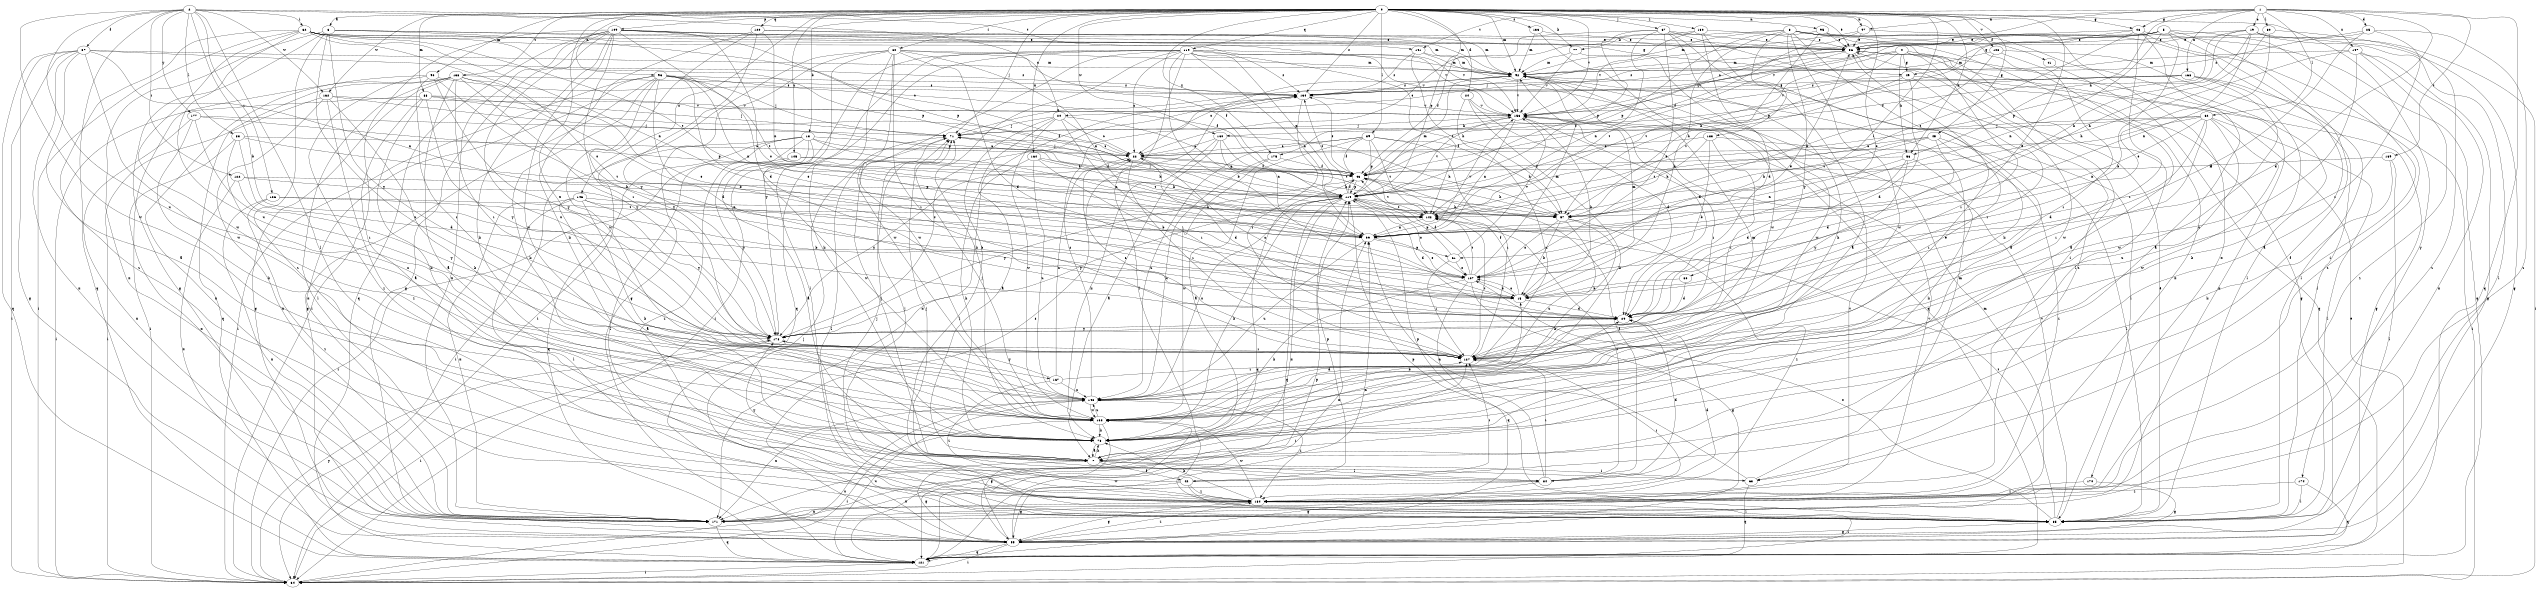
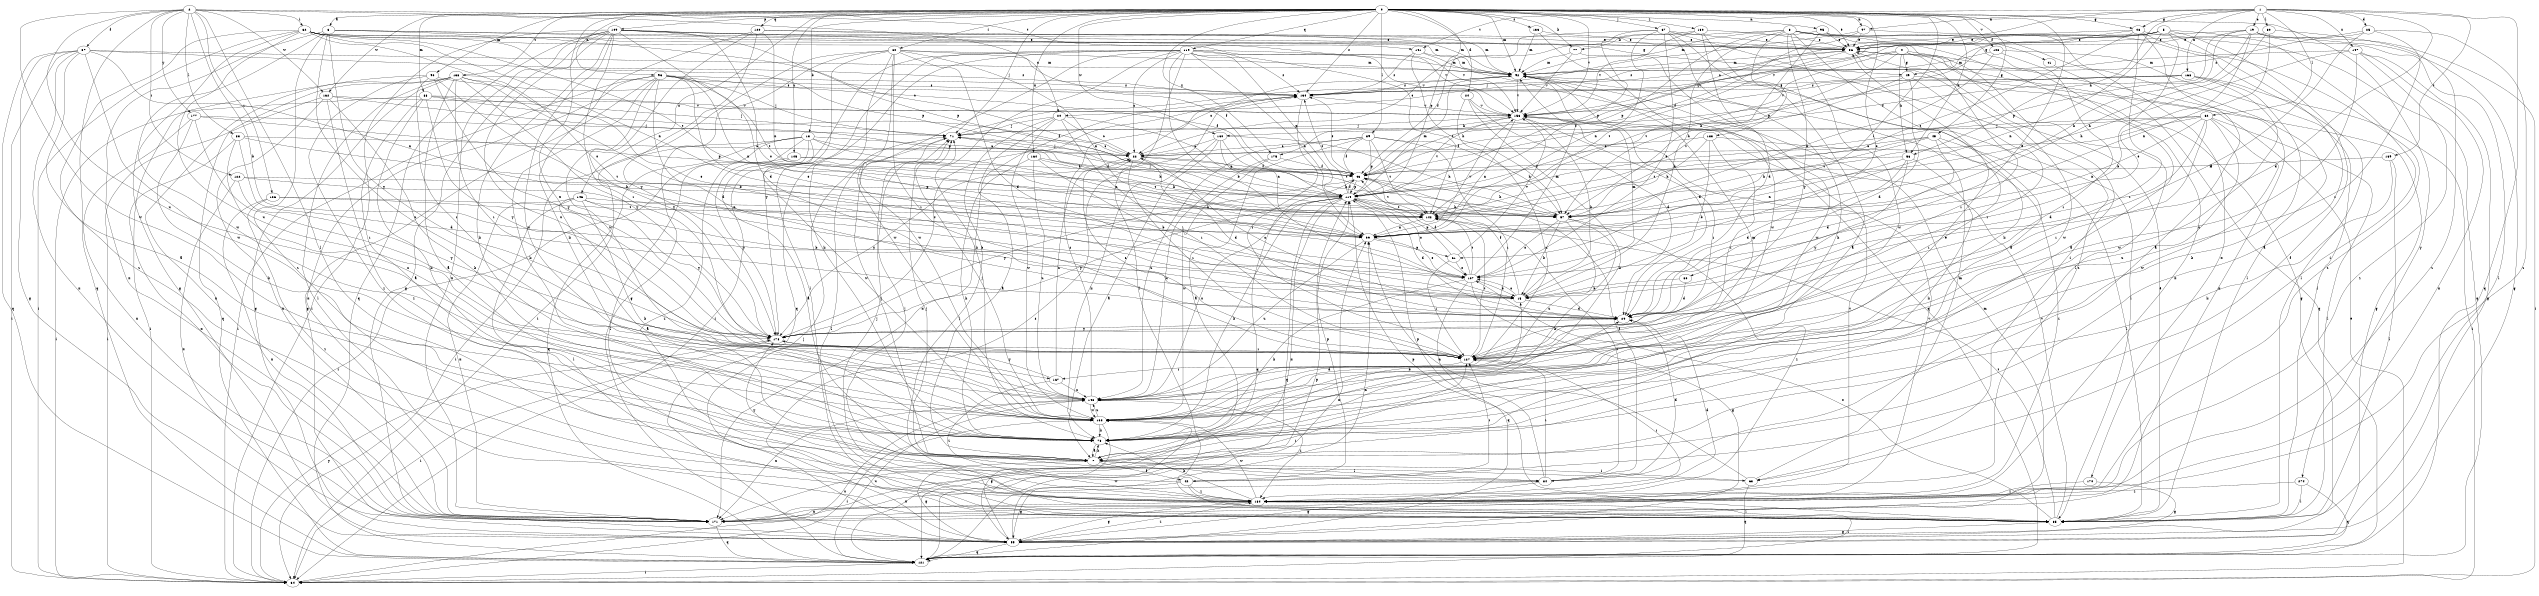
(1681, 202) -> none
(1261, 368) -> (1253, 367)
(2302, 481) -> (2302, 481)
(763, 574) -> none
